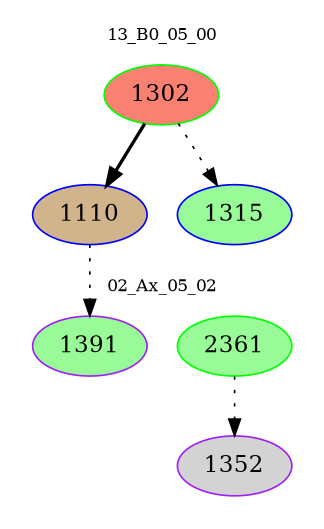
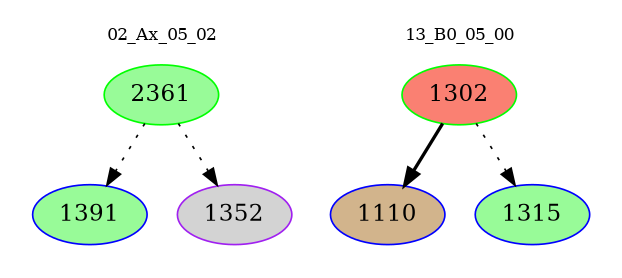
(90, 281) -> (130, 147)
(90, 346) -> (90, 215)
